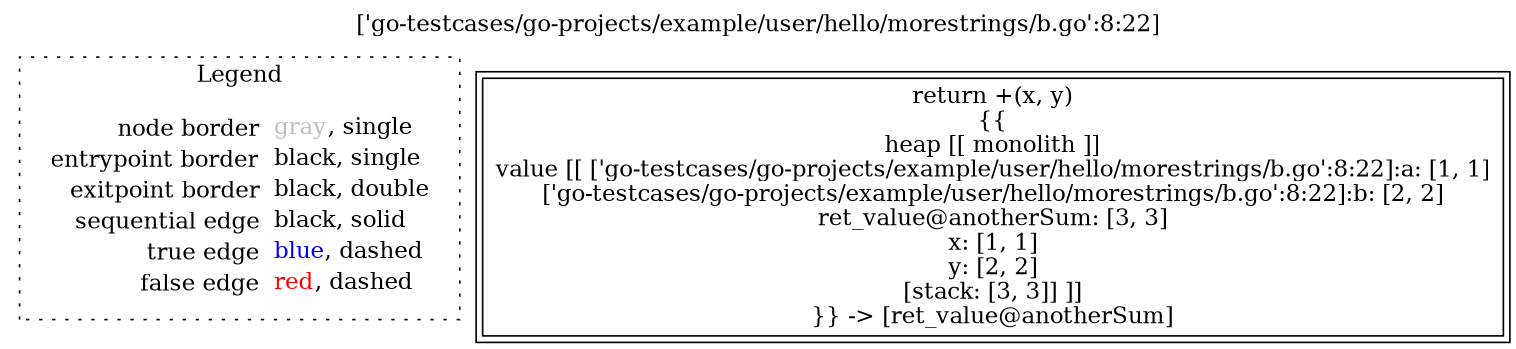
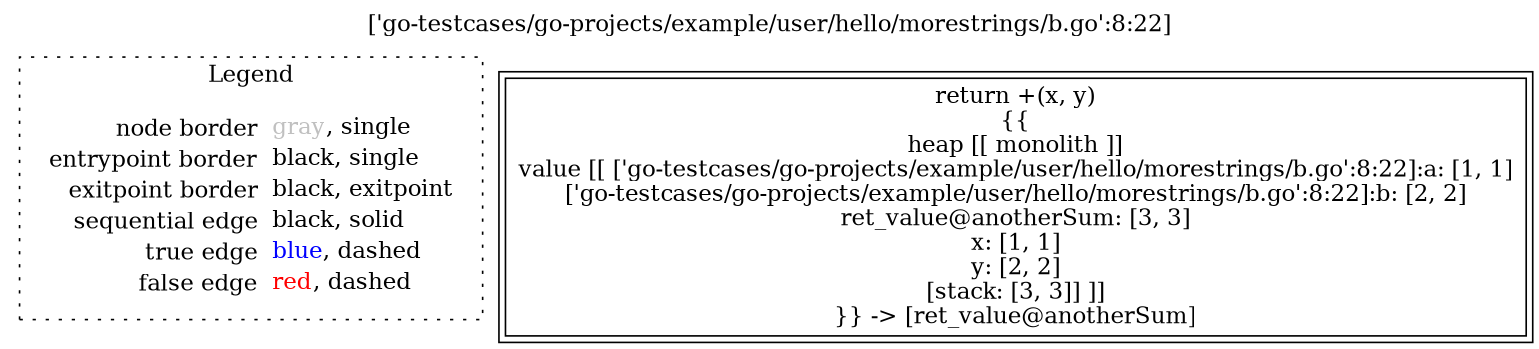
(383, 189) -> (394, 189)
